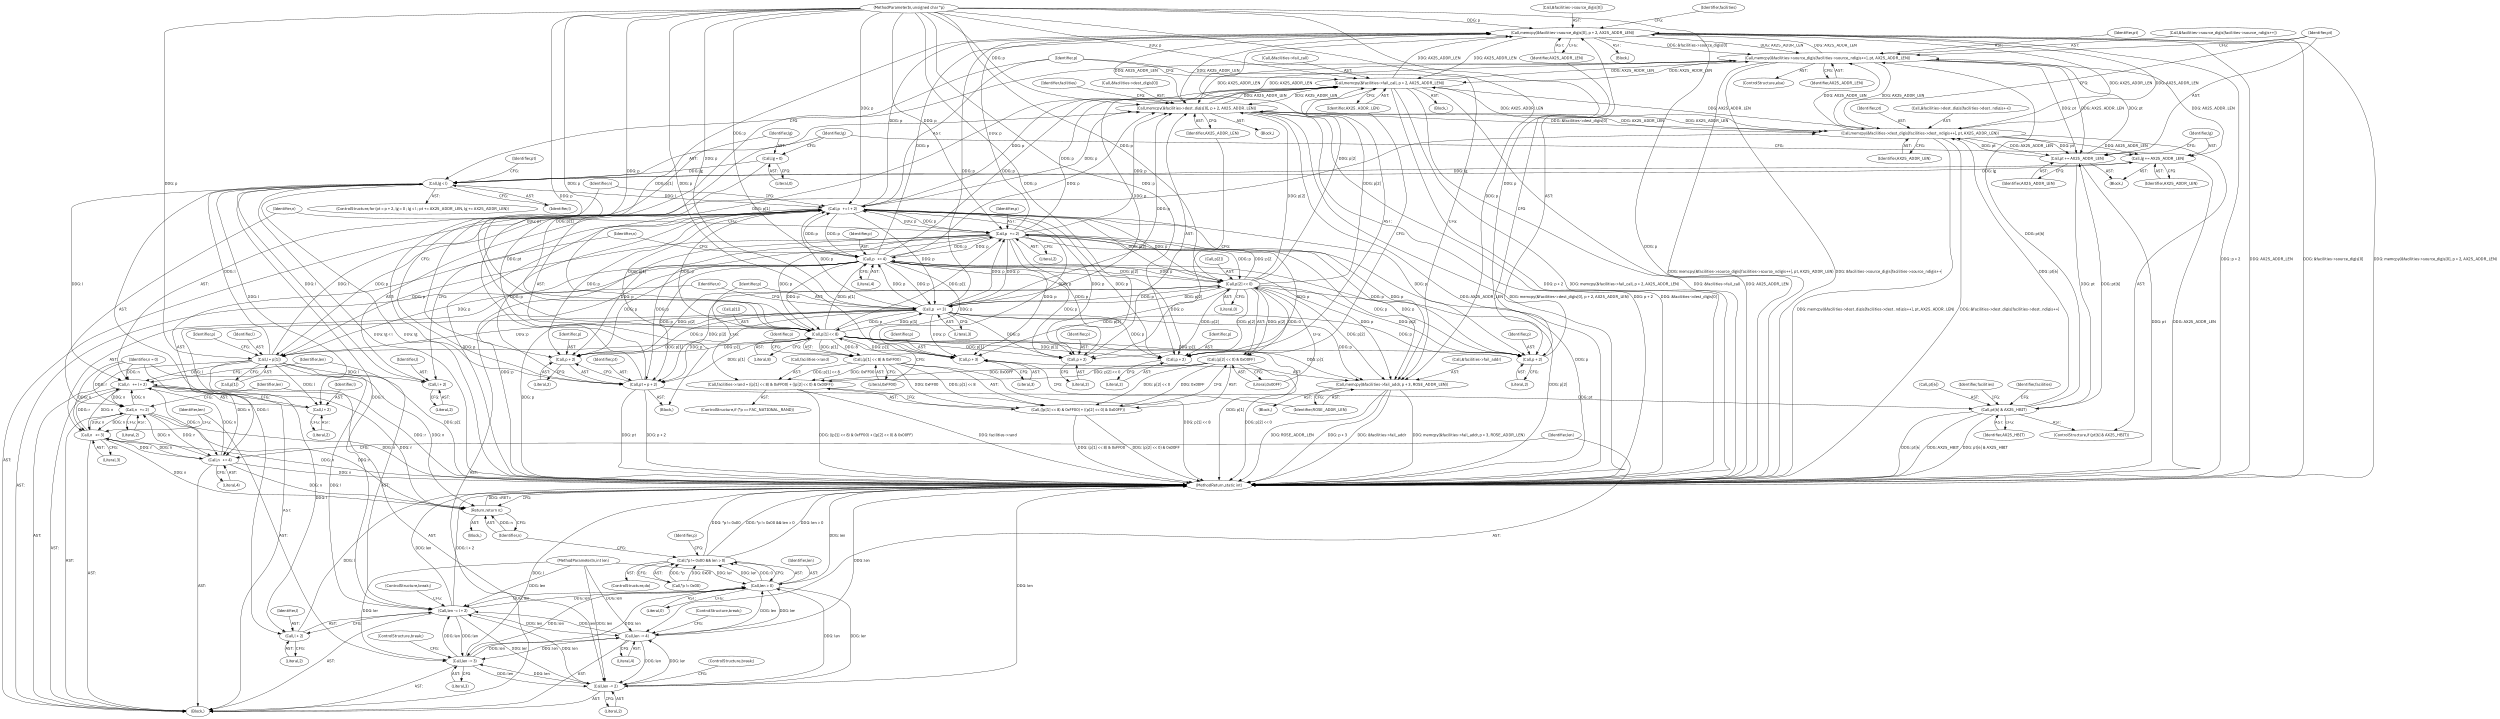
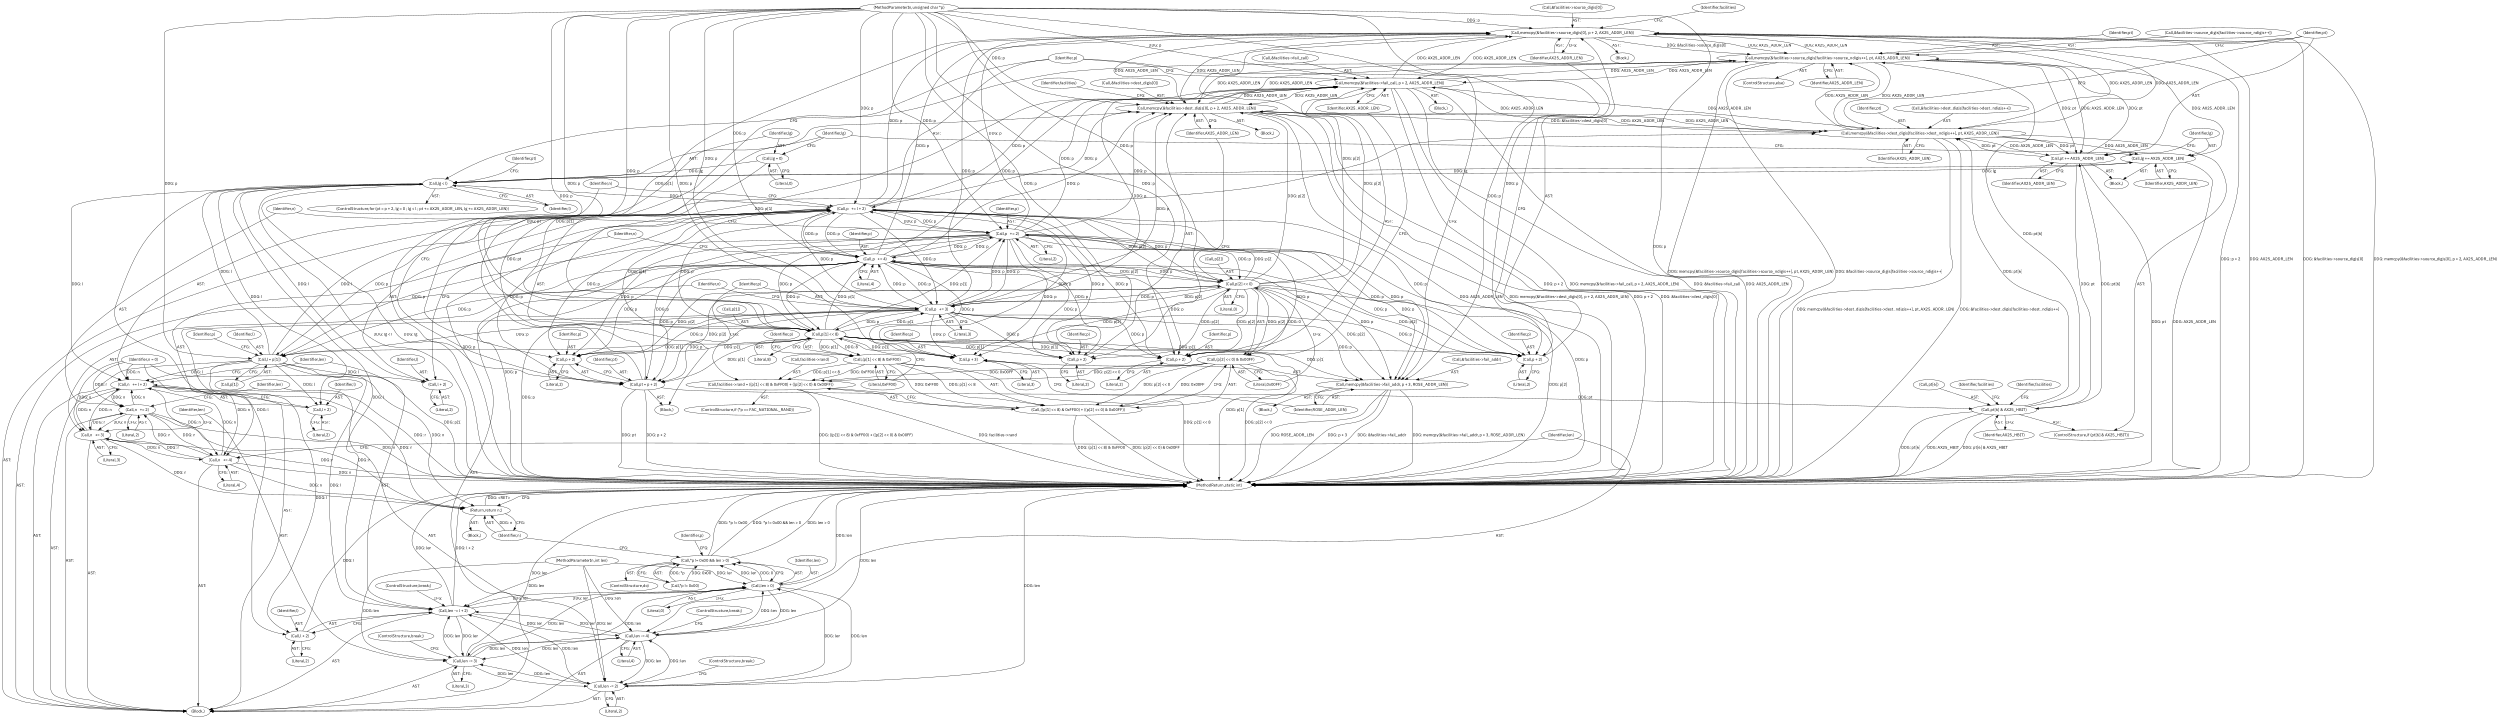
(538, 573) -> (540, 573)
